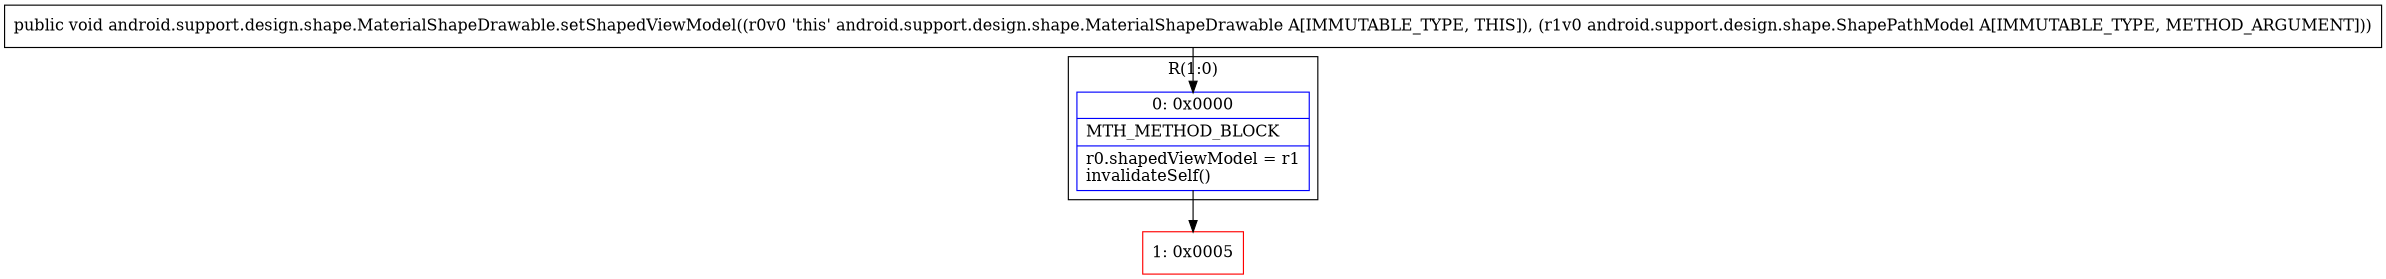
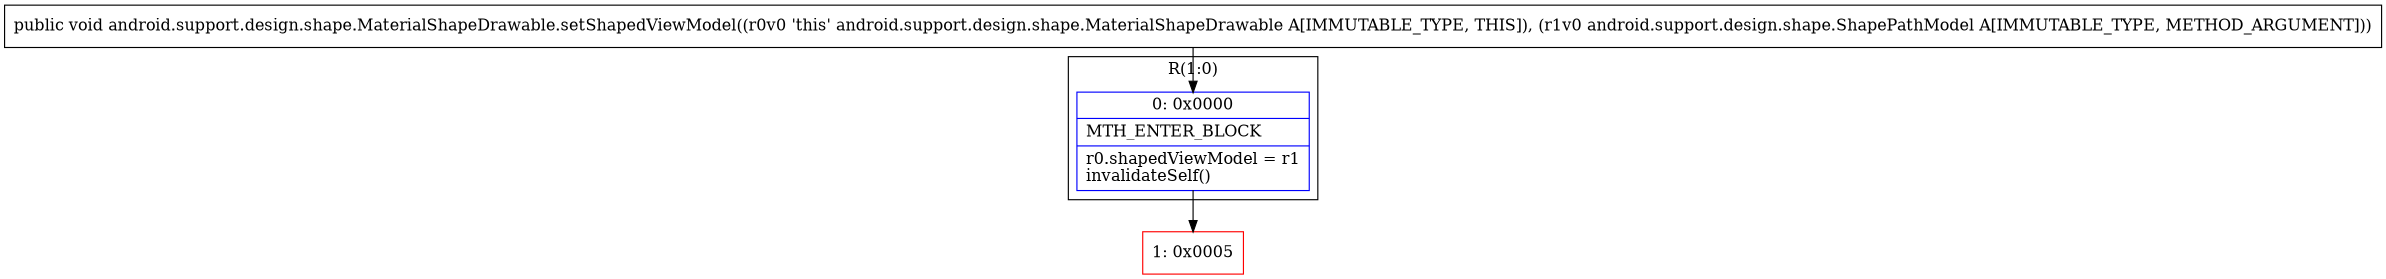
(1183, 132) -> (1174, 132)
